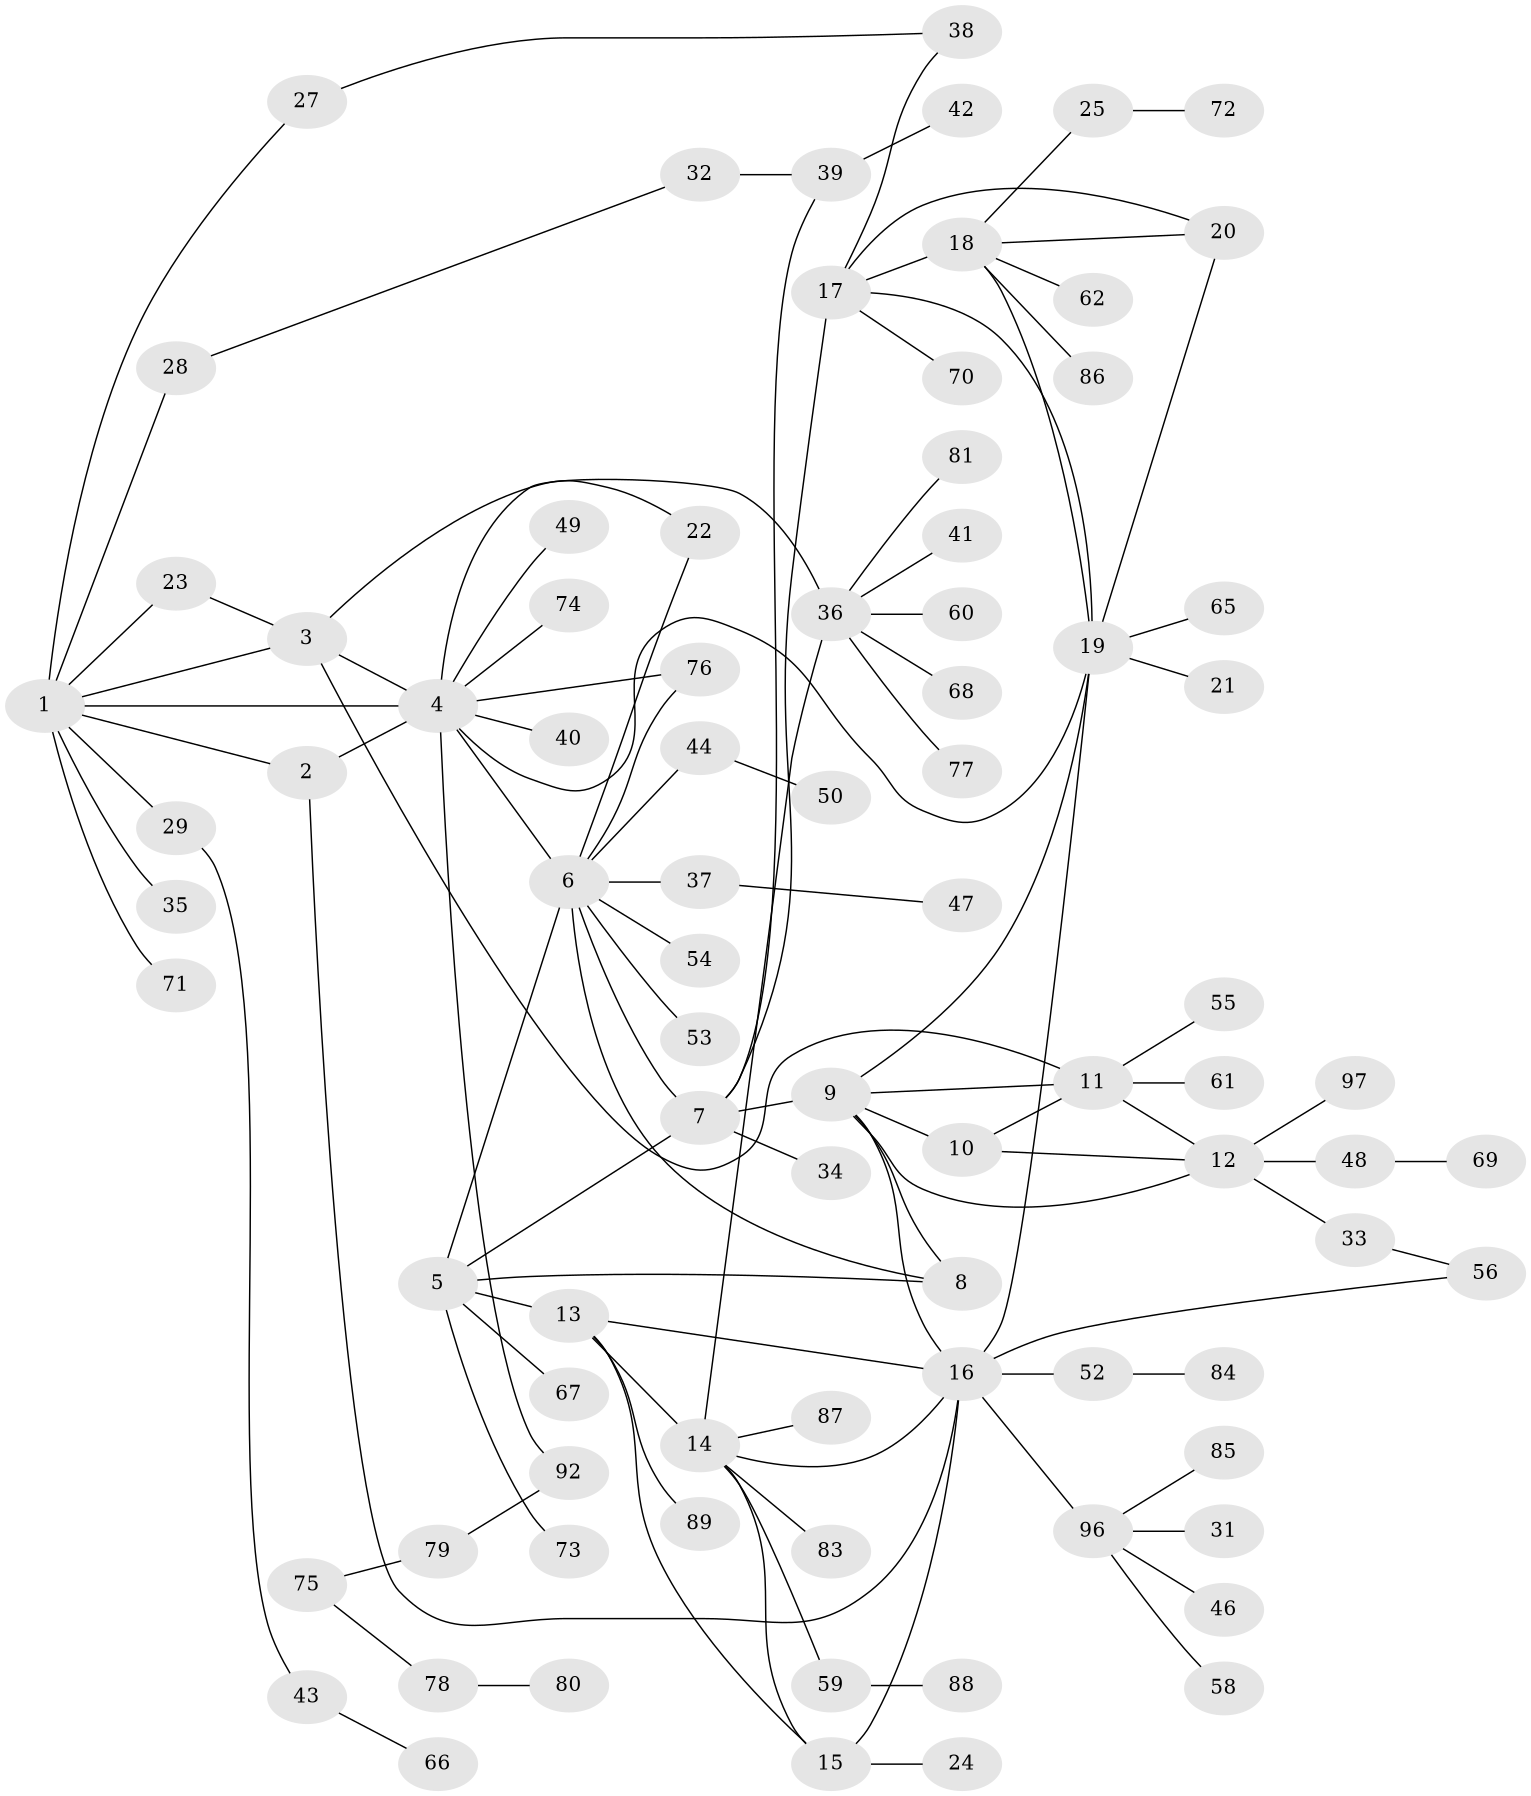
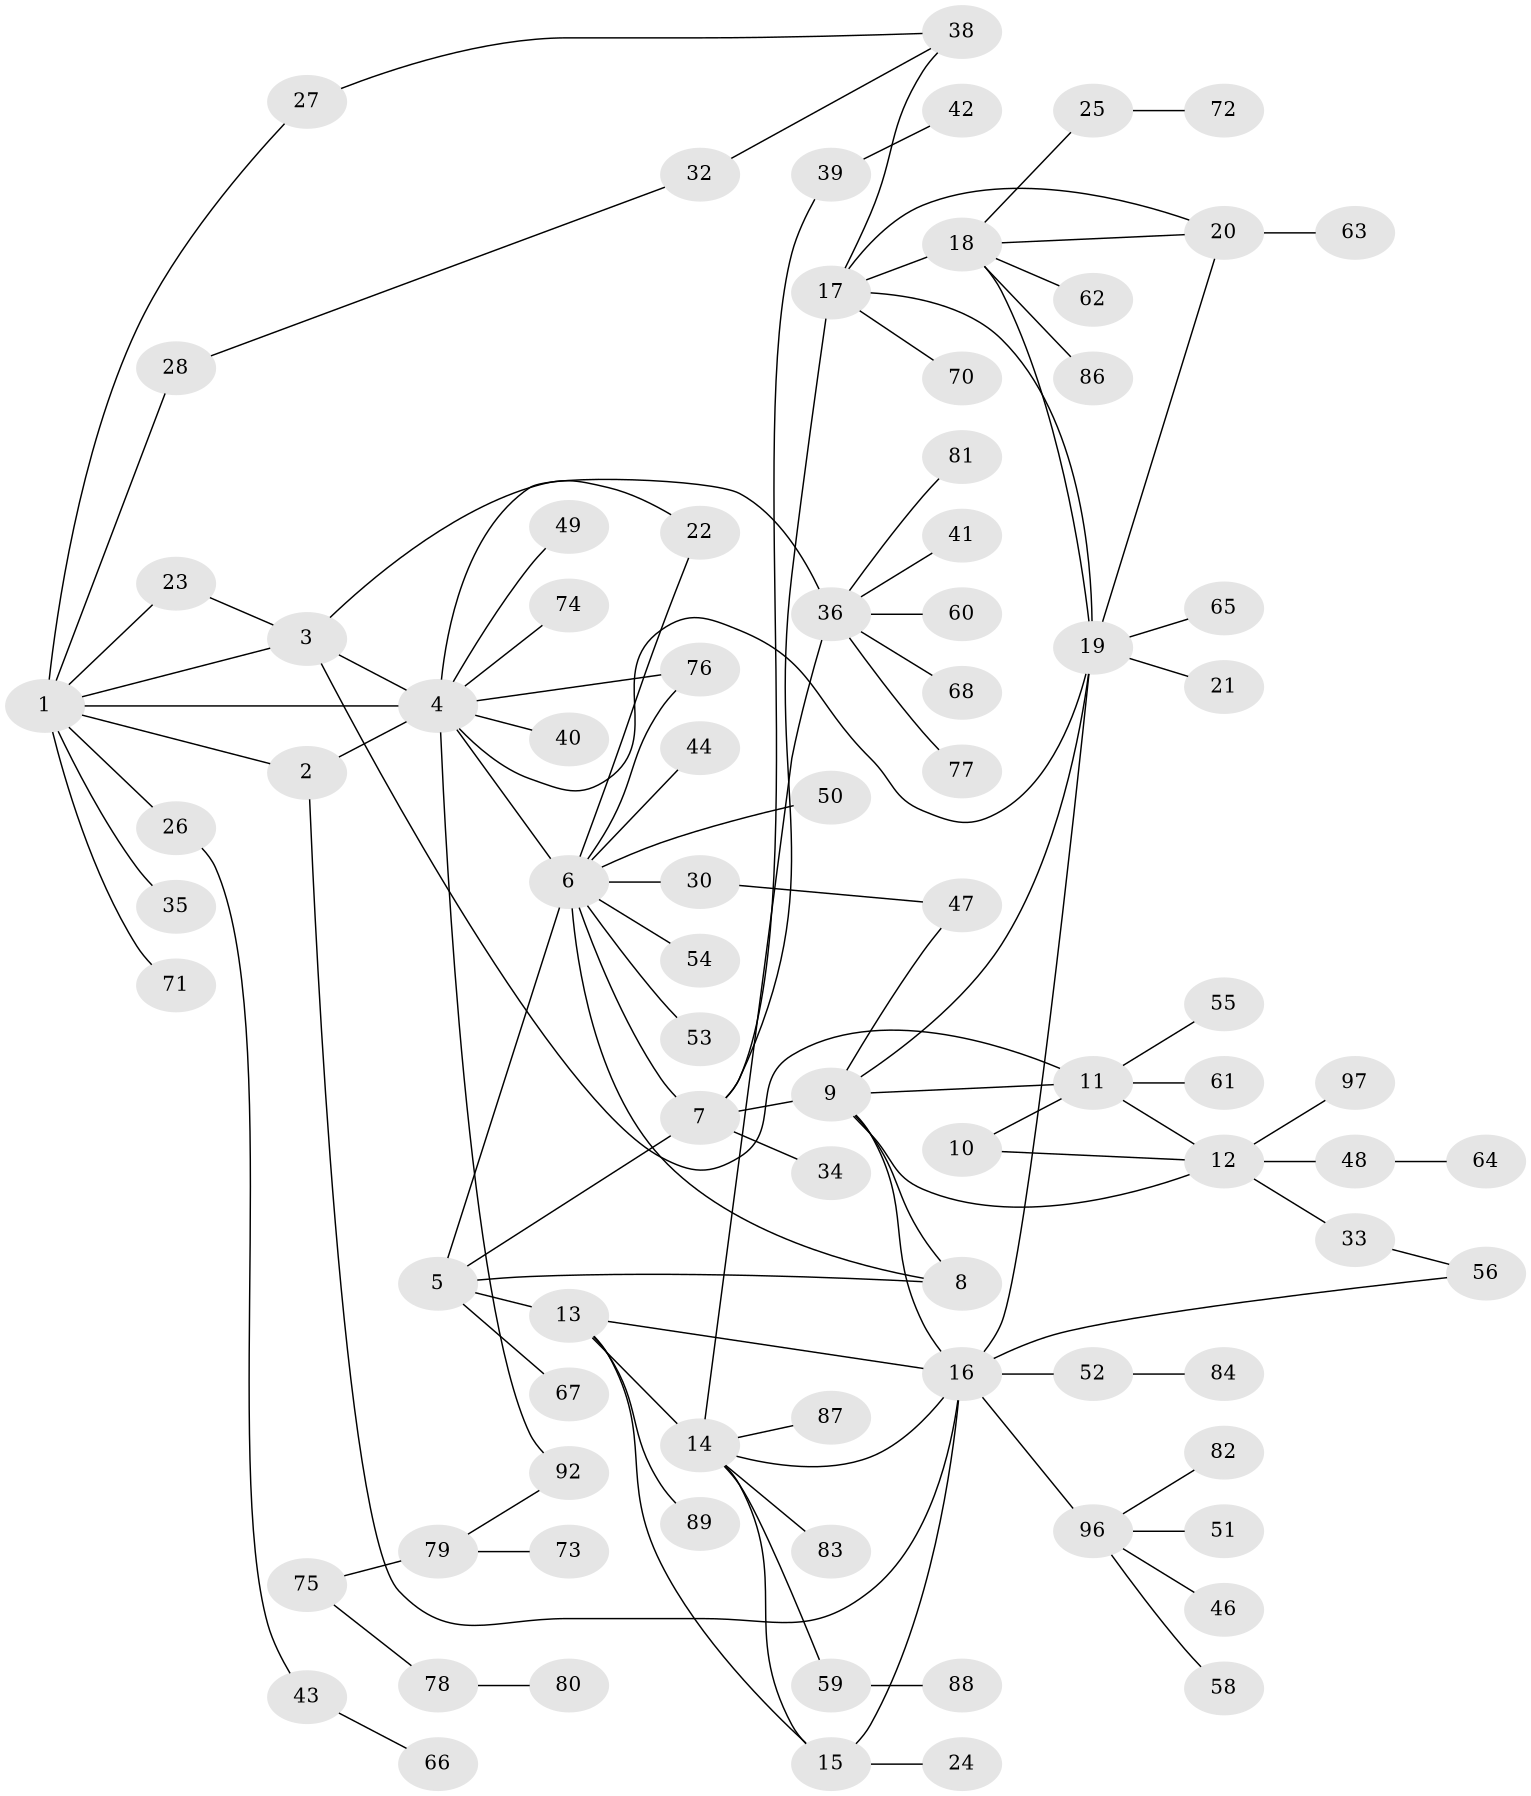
(766, 175) -> (831, 103)
none -> (1355, 233)
(765, 773) -> (696, 831)
(176, 828) -> (176, 828)
(700, 882) -> (700, 882)
(897, 1122) -> (892, 998)
(1486, 1162) -> (1486, 1162)
(486, 1425) -> (504, 1552)
(1224, 1453) -> (1224, 1453)
(1224, 1531) -> (1224, 1531)
